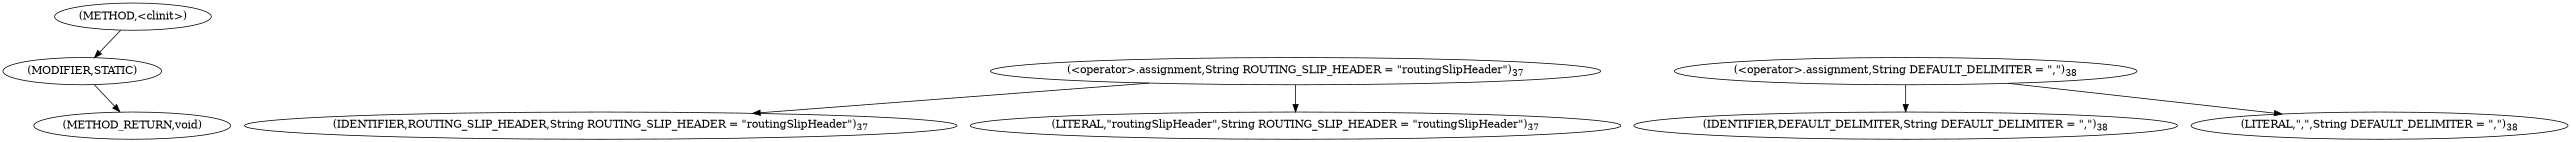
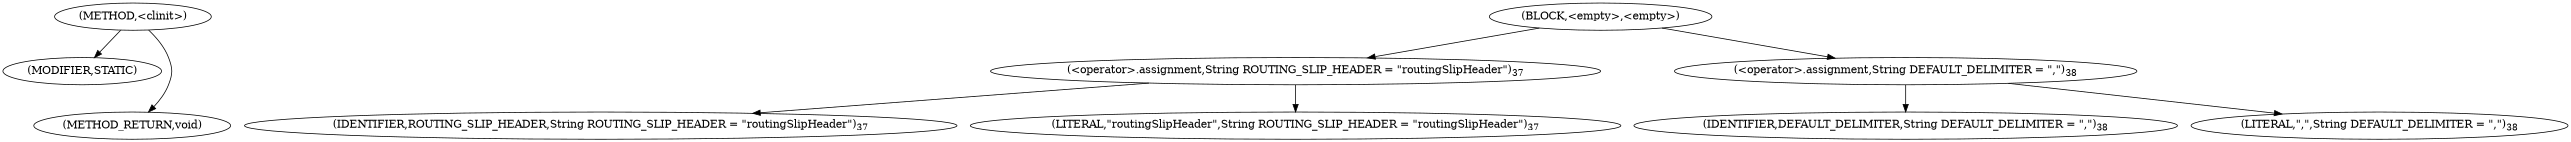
none -> (1601, 17)
(104, 95) -> (171, 67)
